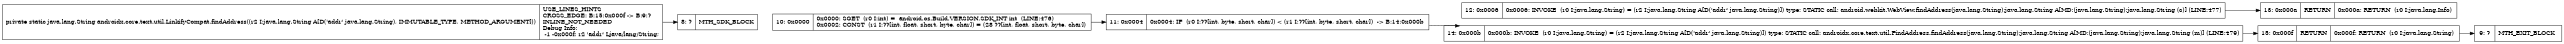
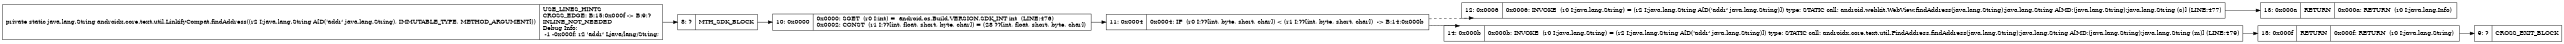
none -> (1449, 18)
none -> (763, 22)
(2527, 33) -> (2527, 33)
